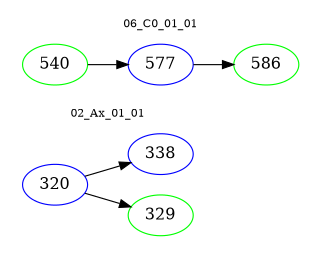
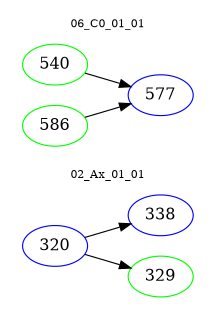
(208, 65) -> (102, 112)
